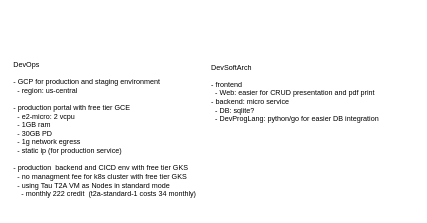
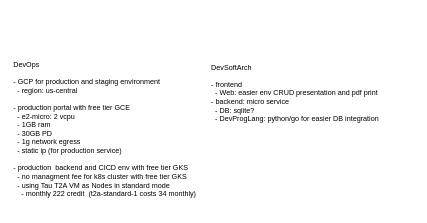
(303, 93) -> (303, 93)
